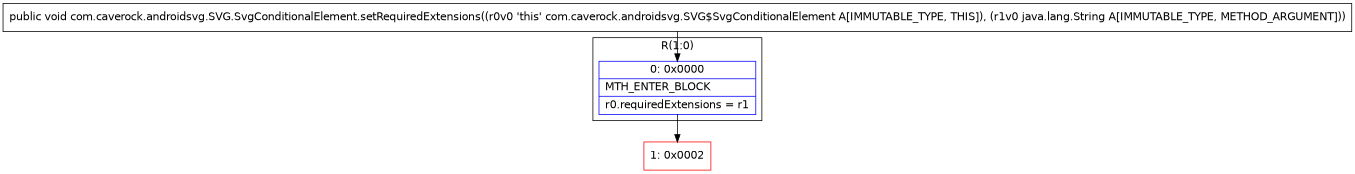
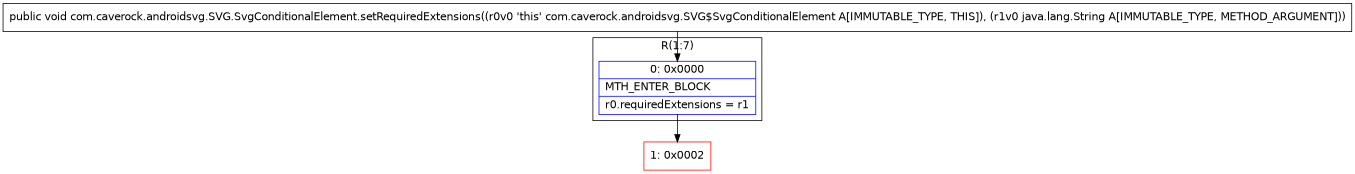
(677, 46) -> (677, 46)
